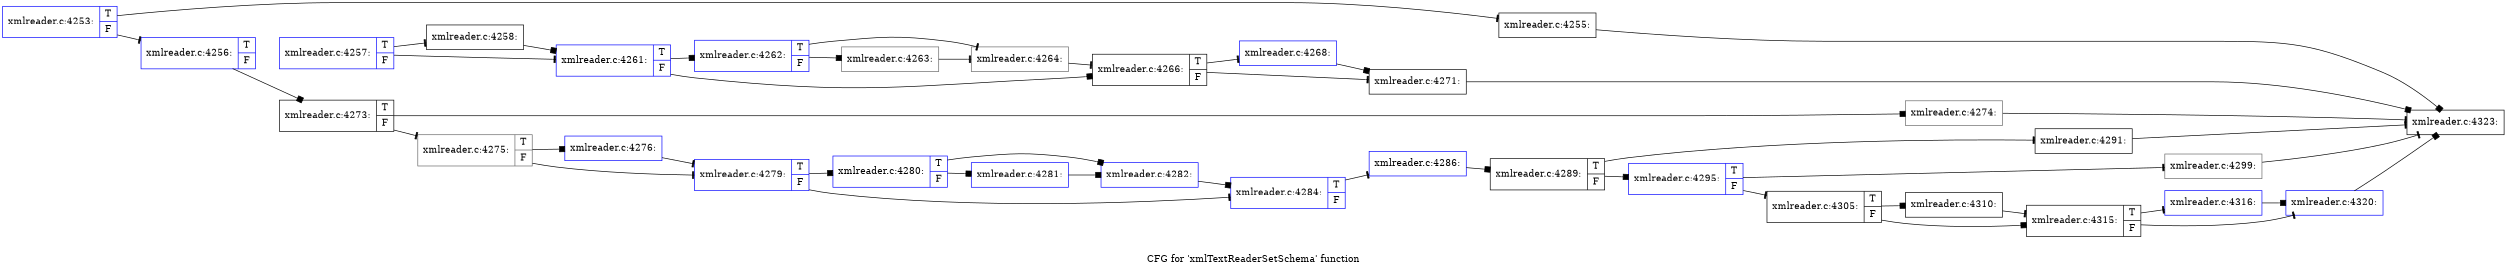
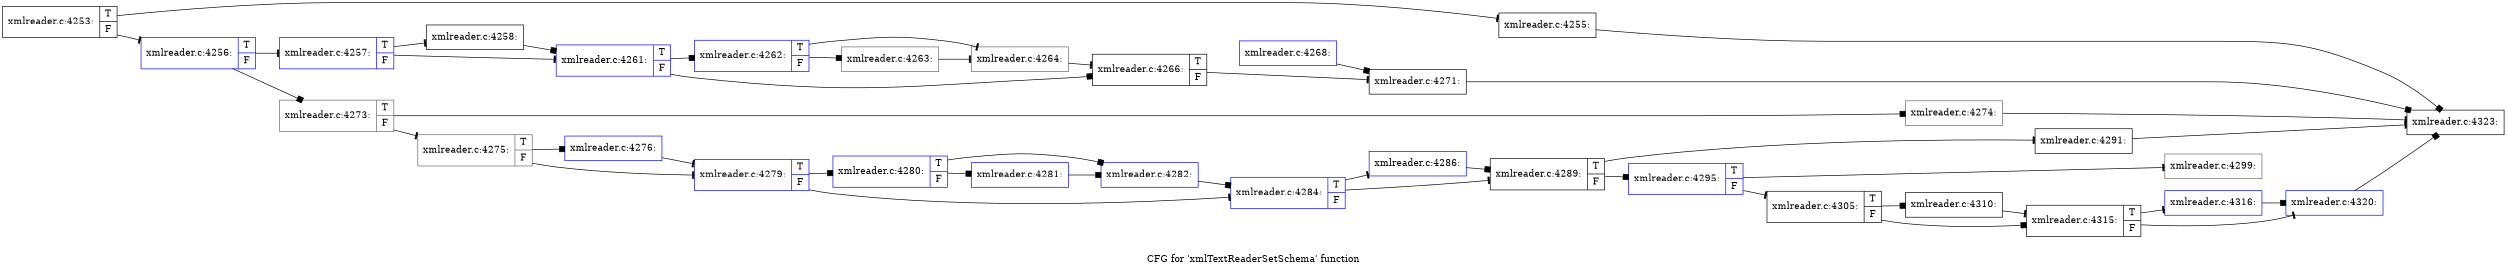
(60, 22) -> (60, 22)
none -> (266, 53)
(1221, 61) -> none
(337, 116) -> (337, 116)
(2340, 152) -> none
none -> (1416, 186)
